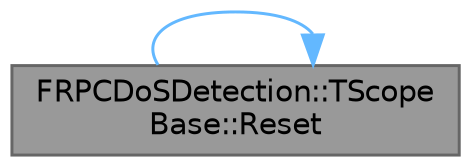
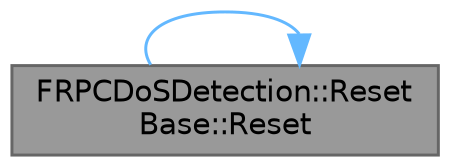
(236, 110) -> (225, 110)
